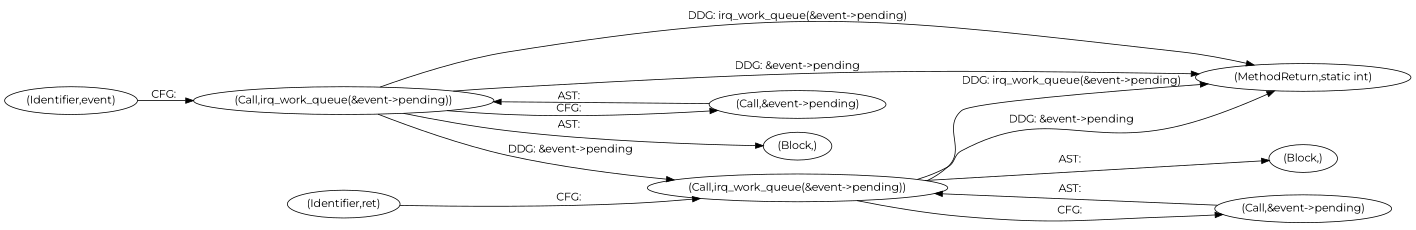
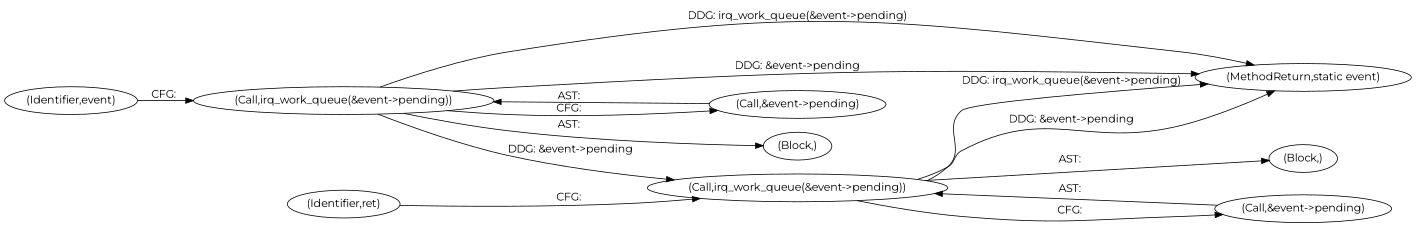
(1303, 77) -> (1303, 77)
